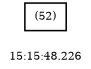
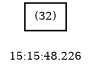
(46, 17) -> (46, 17)
